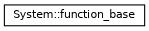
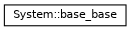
(75, 15) -> (65, 15)
